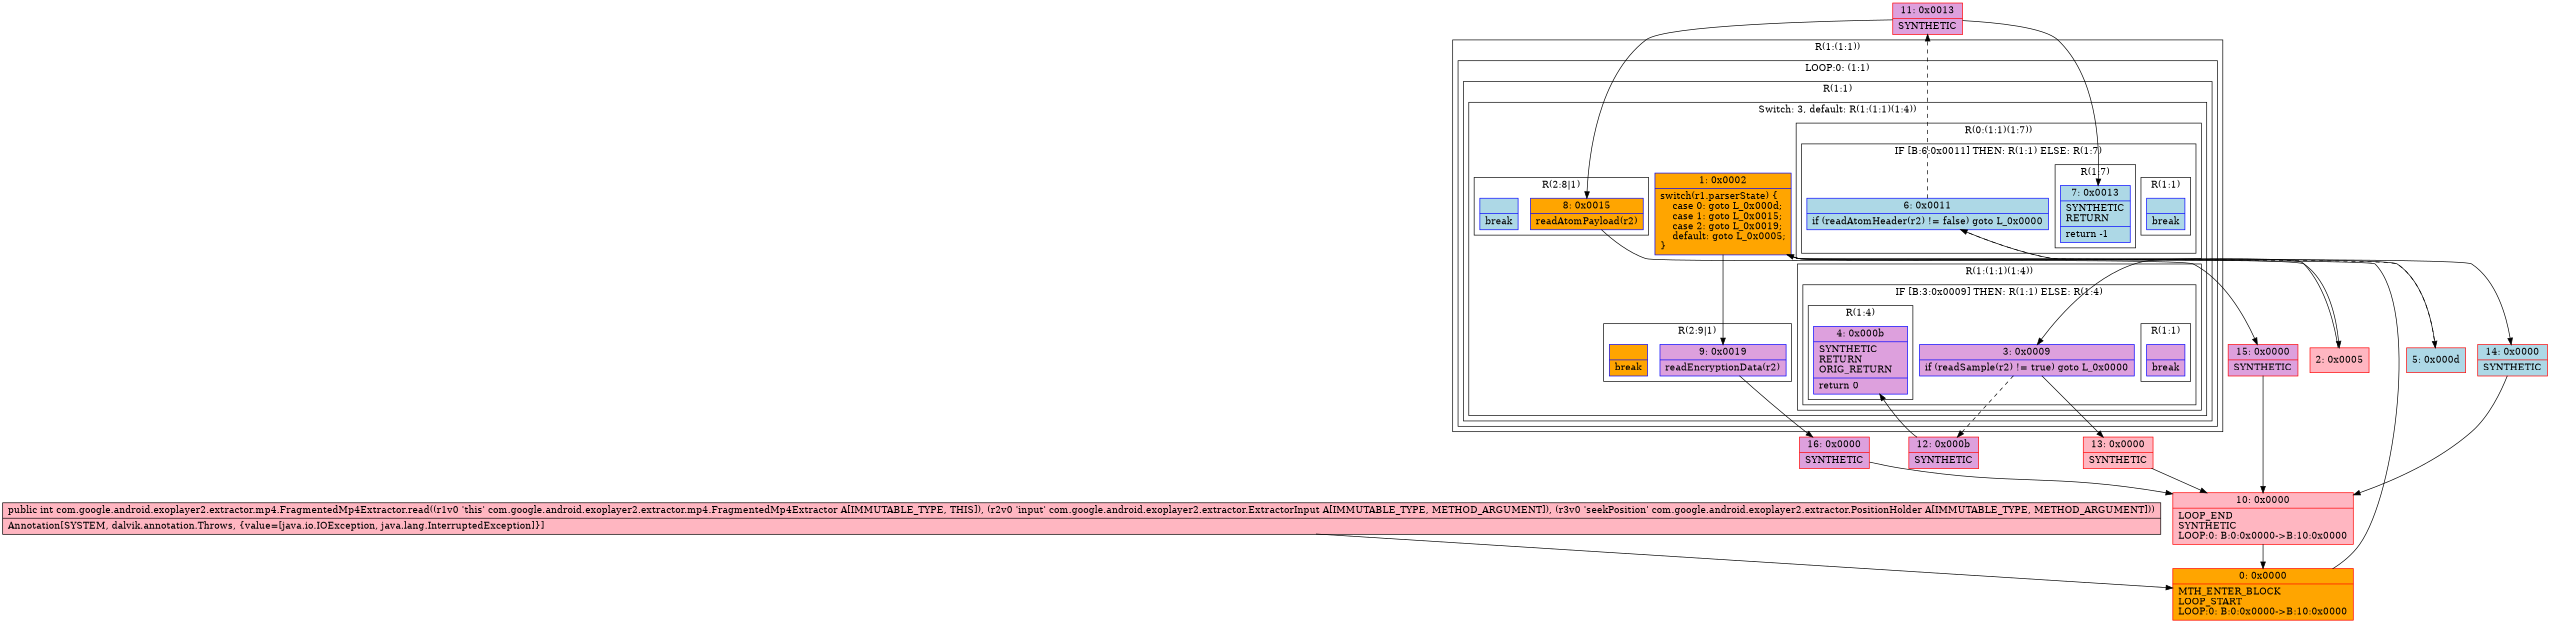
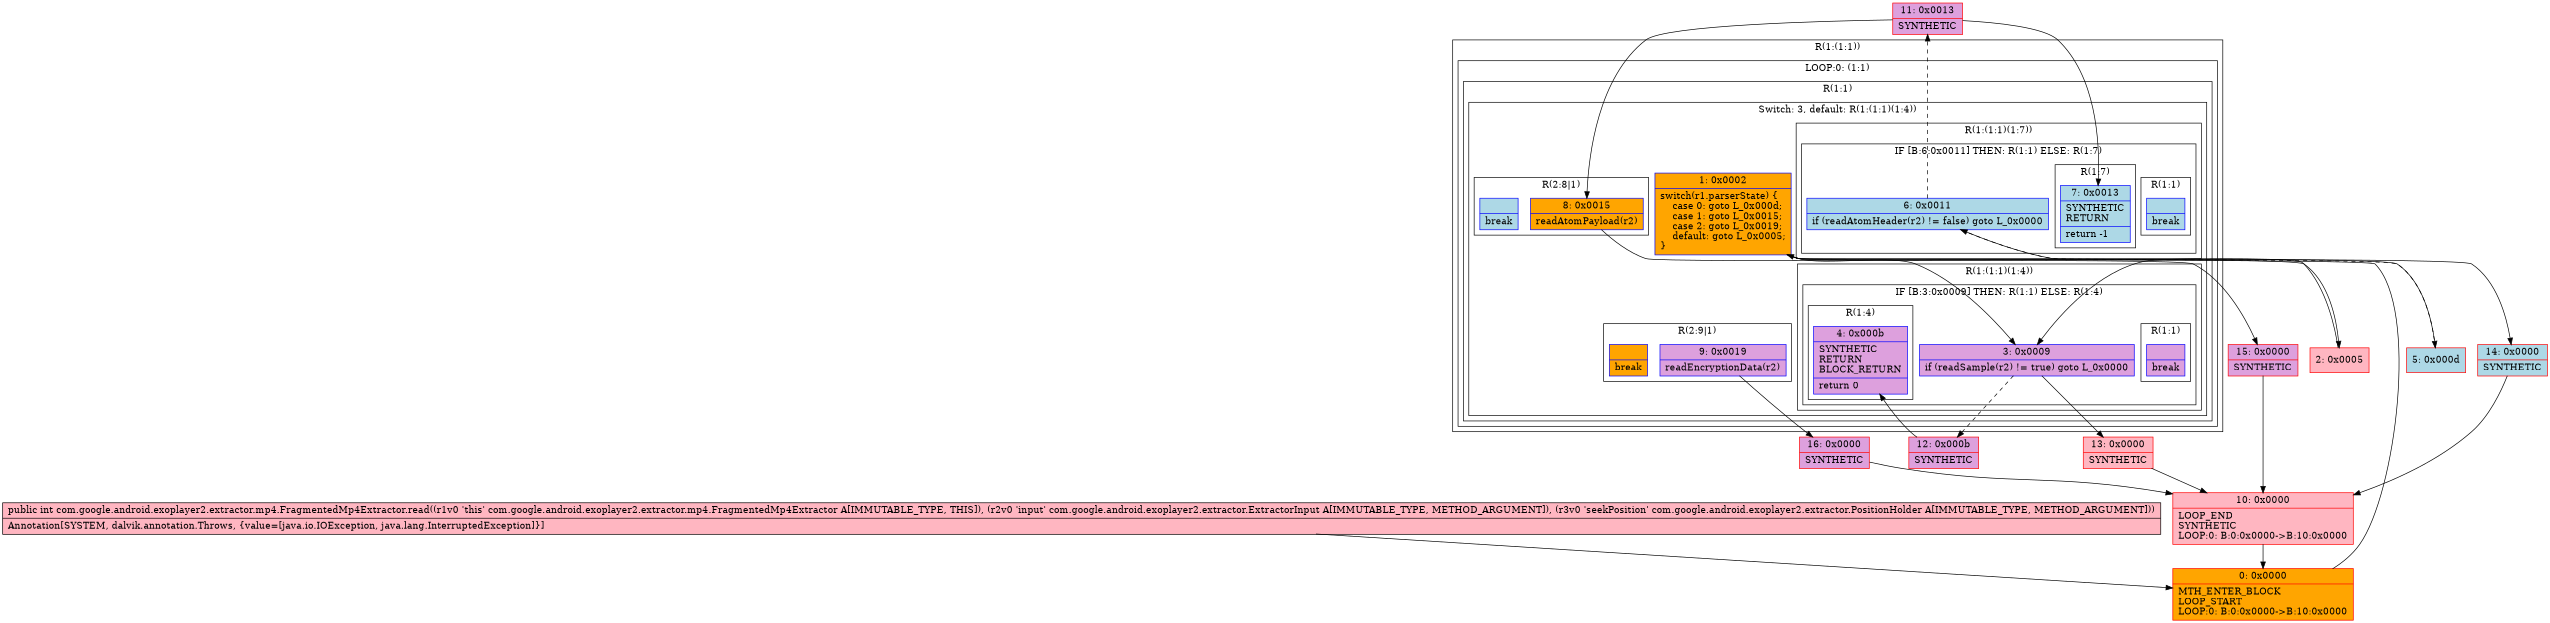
(1999, 131) -> (1999, 131)
(1723, 296) -> (1930, 271)
(1856, 370) -> (1861, 370)
